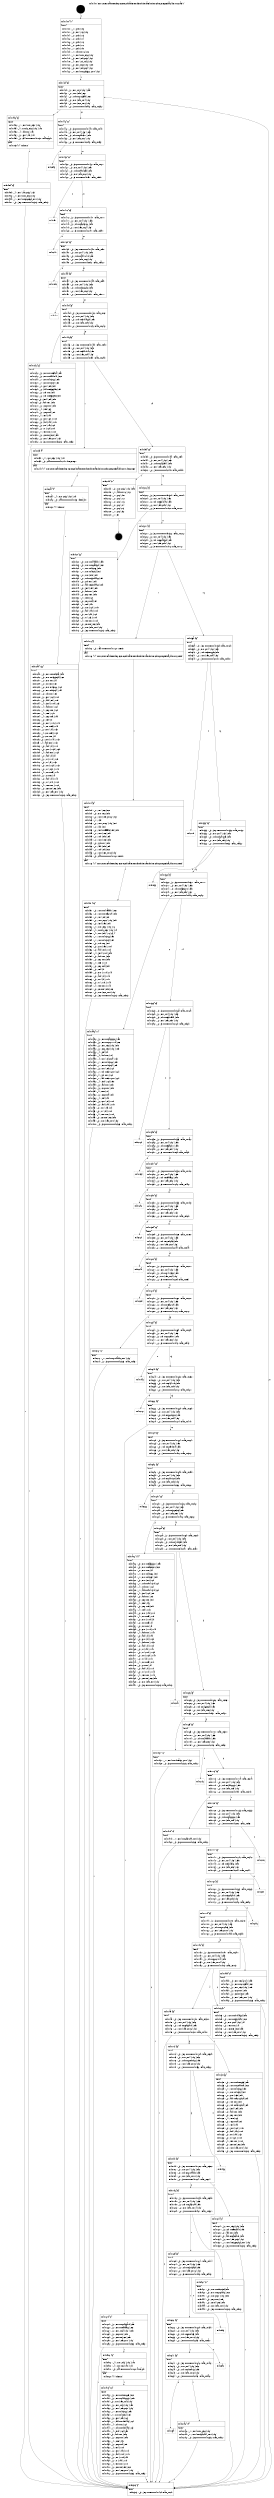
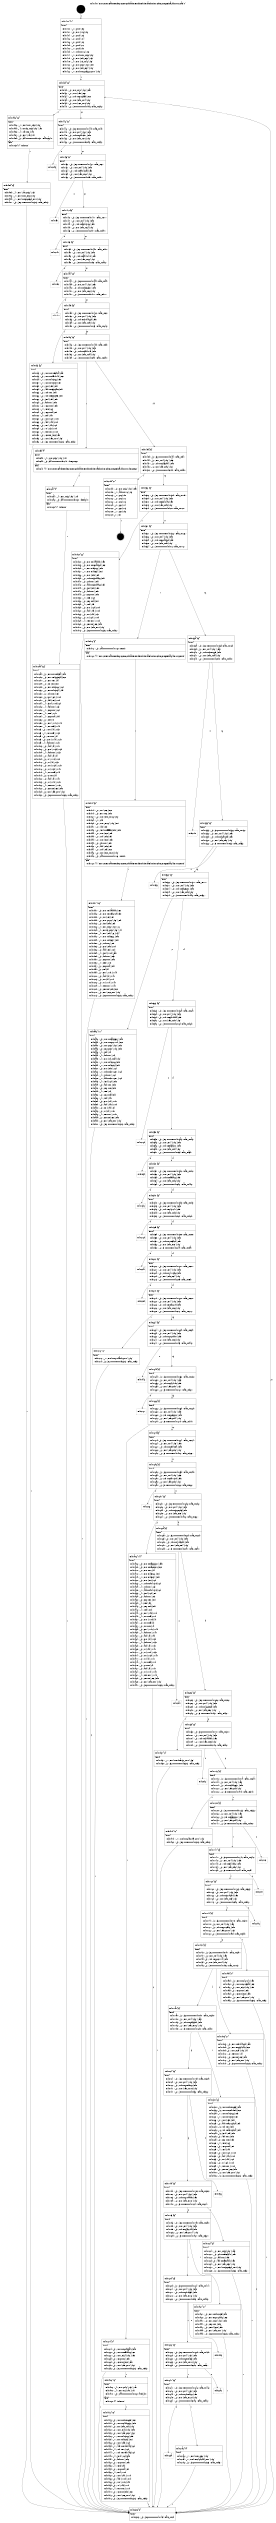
(163, 2257) -> (256, 2323)
